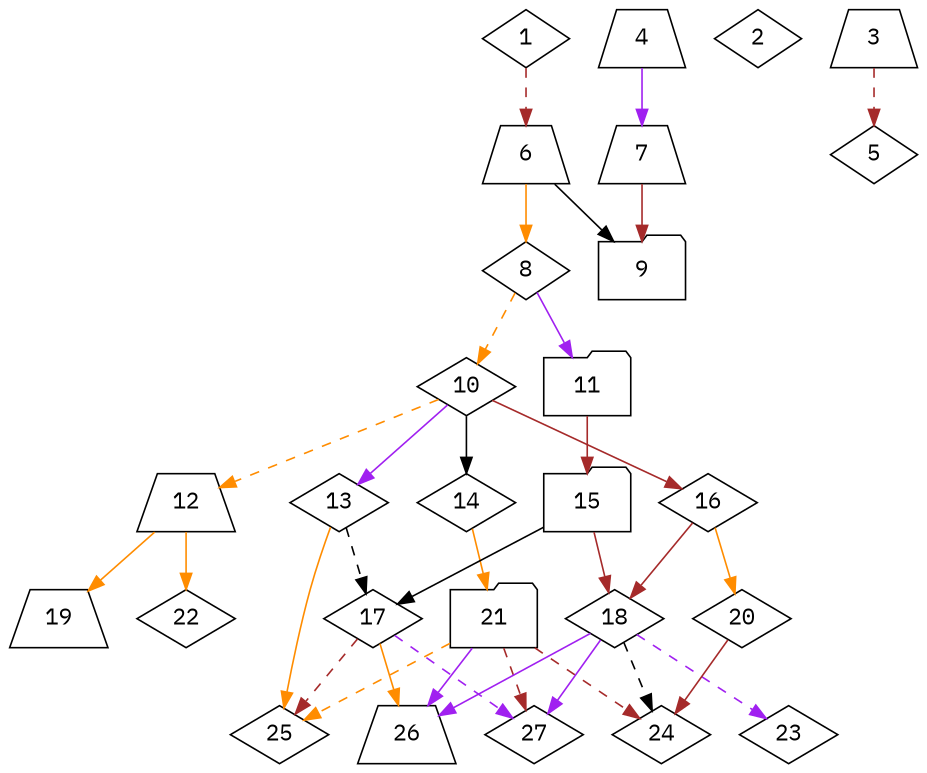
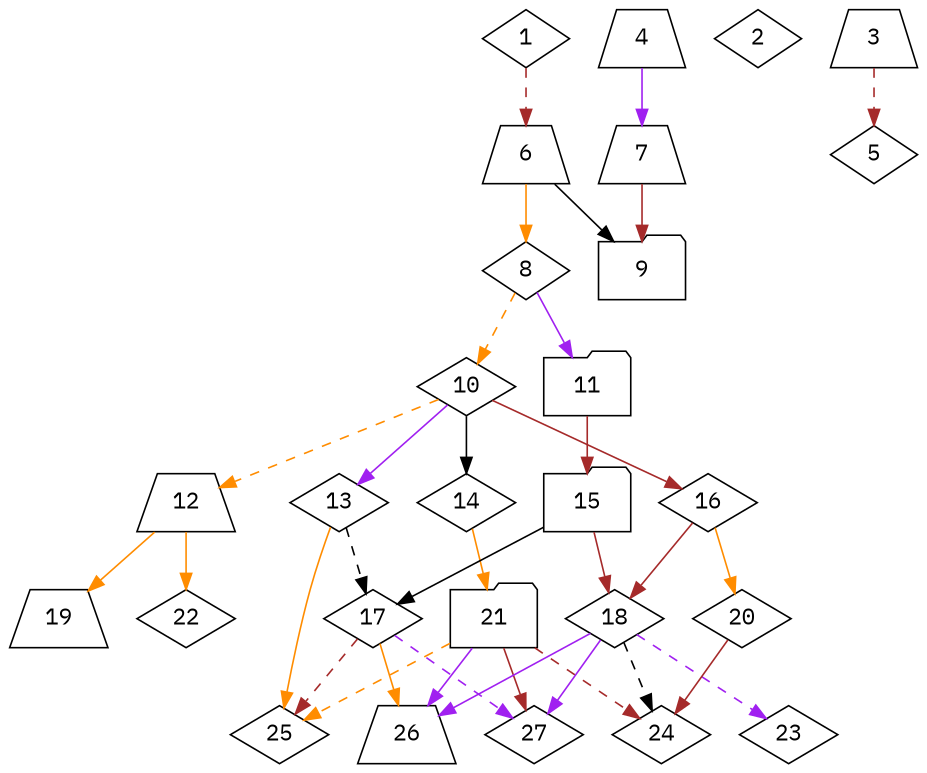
(510, 666) -> (510, 666)
